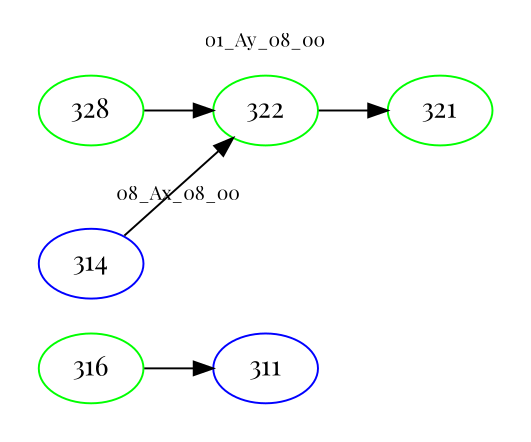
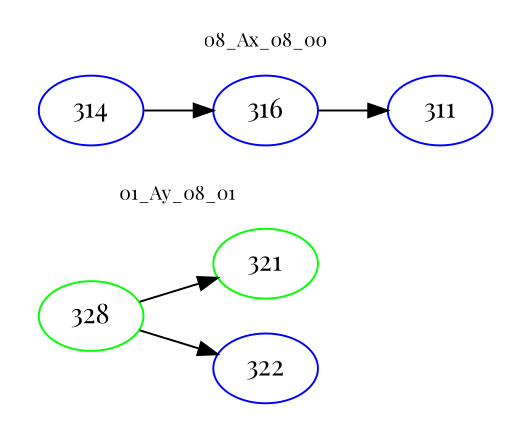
(266, 42) -> (178, 195)
(266, 111) -> (266, 368)
(343, 111) -> (169, 293)
(171, 193) -> (169, 111)
(91, 368) -> (266, 111)
